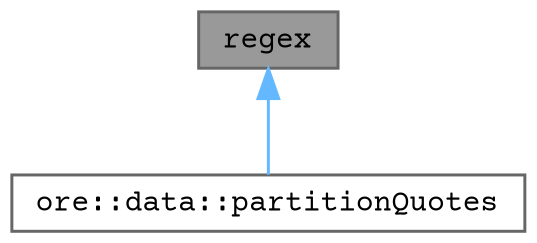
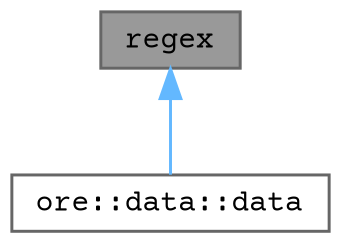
(268, 203) -> (171, 203)
